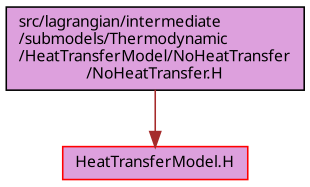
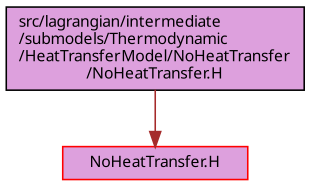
(155, 163) -> (155, 163)
